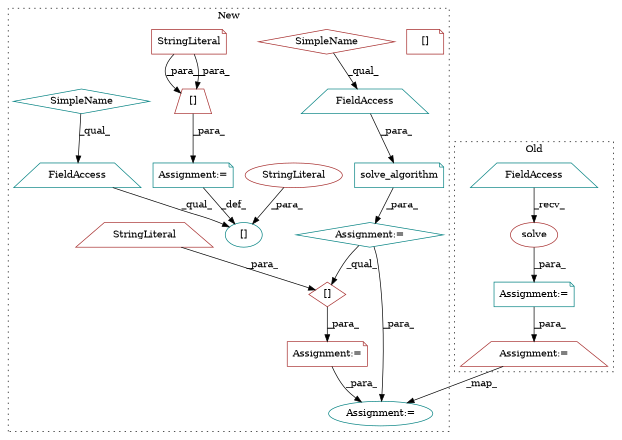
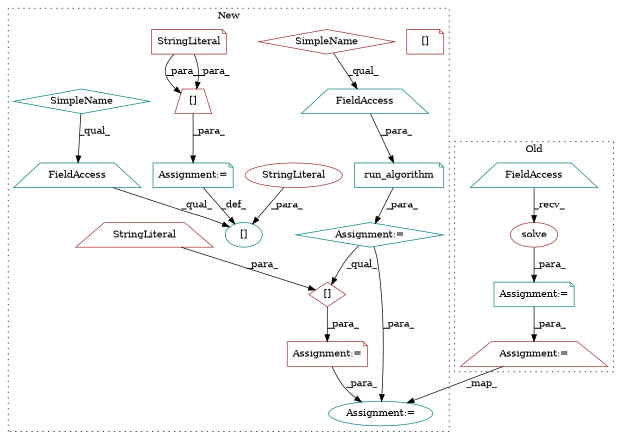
(399, 175) -> (399, 175)
